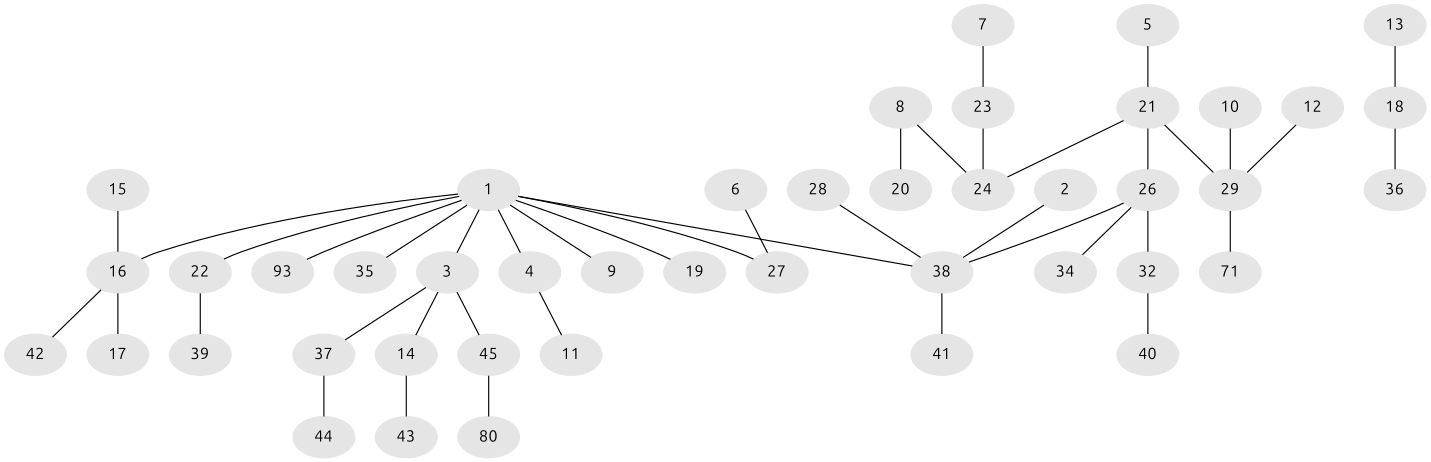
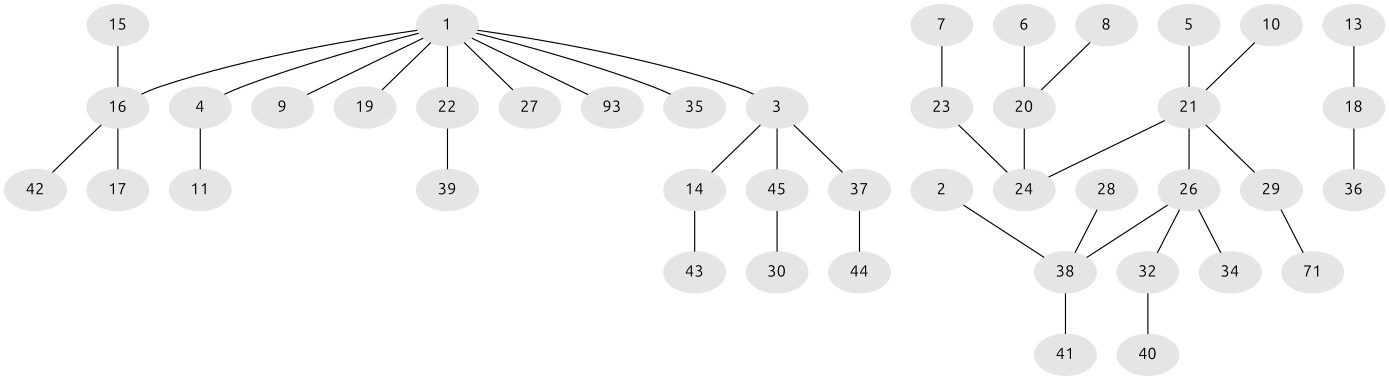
(1313, 108) -> none
(942, 149) -> (1024, 149)
(1230, 149) -> (1230, 66)
(715, 231) -> none
(757, 231) -> (1024, 66)
(489, 437) -> (777, 272)
